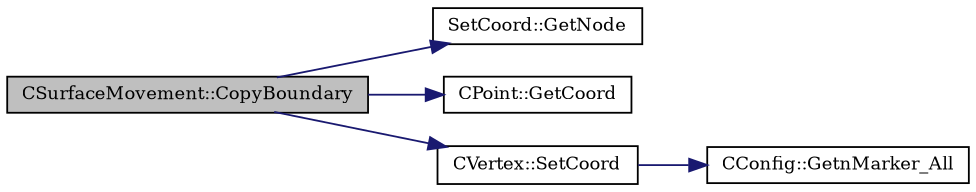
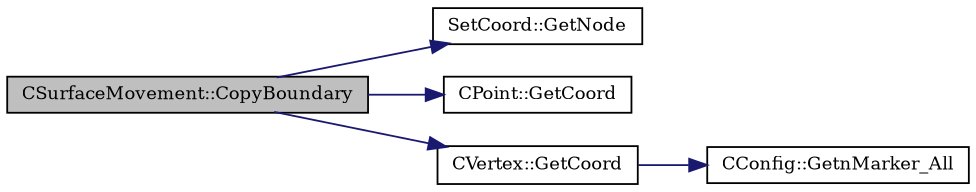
(538, 165) -> (538, 165)
